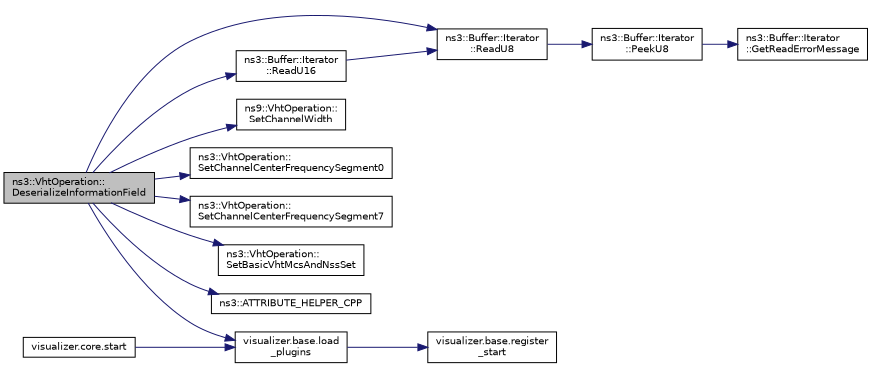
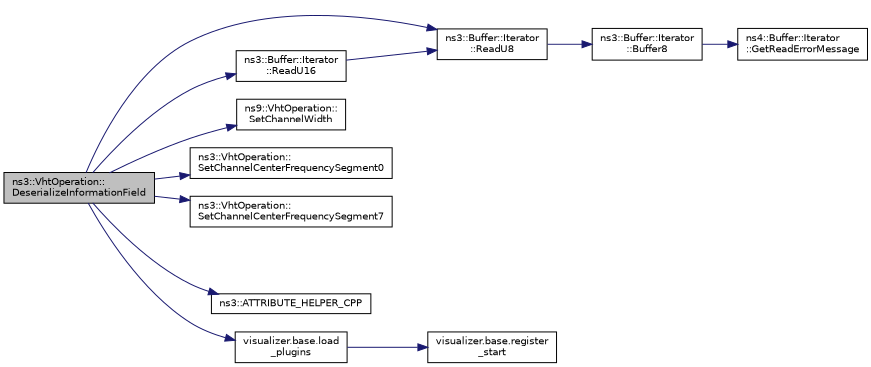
(647, 44) -> (647, 44)
(803, 44) -> (803, 44)
(291, 260) -> none
(79, 347) -> none
